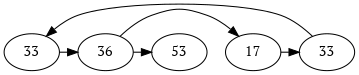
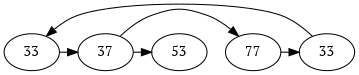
(106, 52) -> (106, 52)
(253, 52) -> (253, 52)
